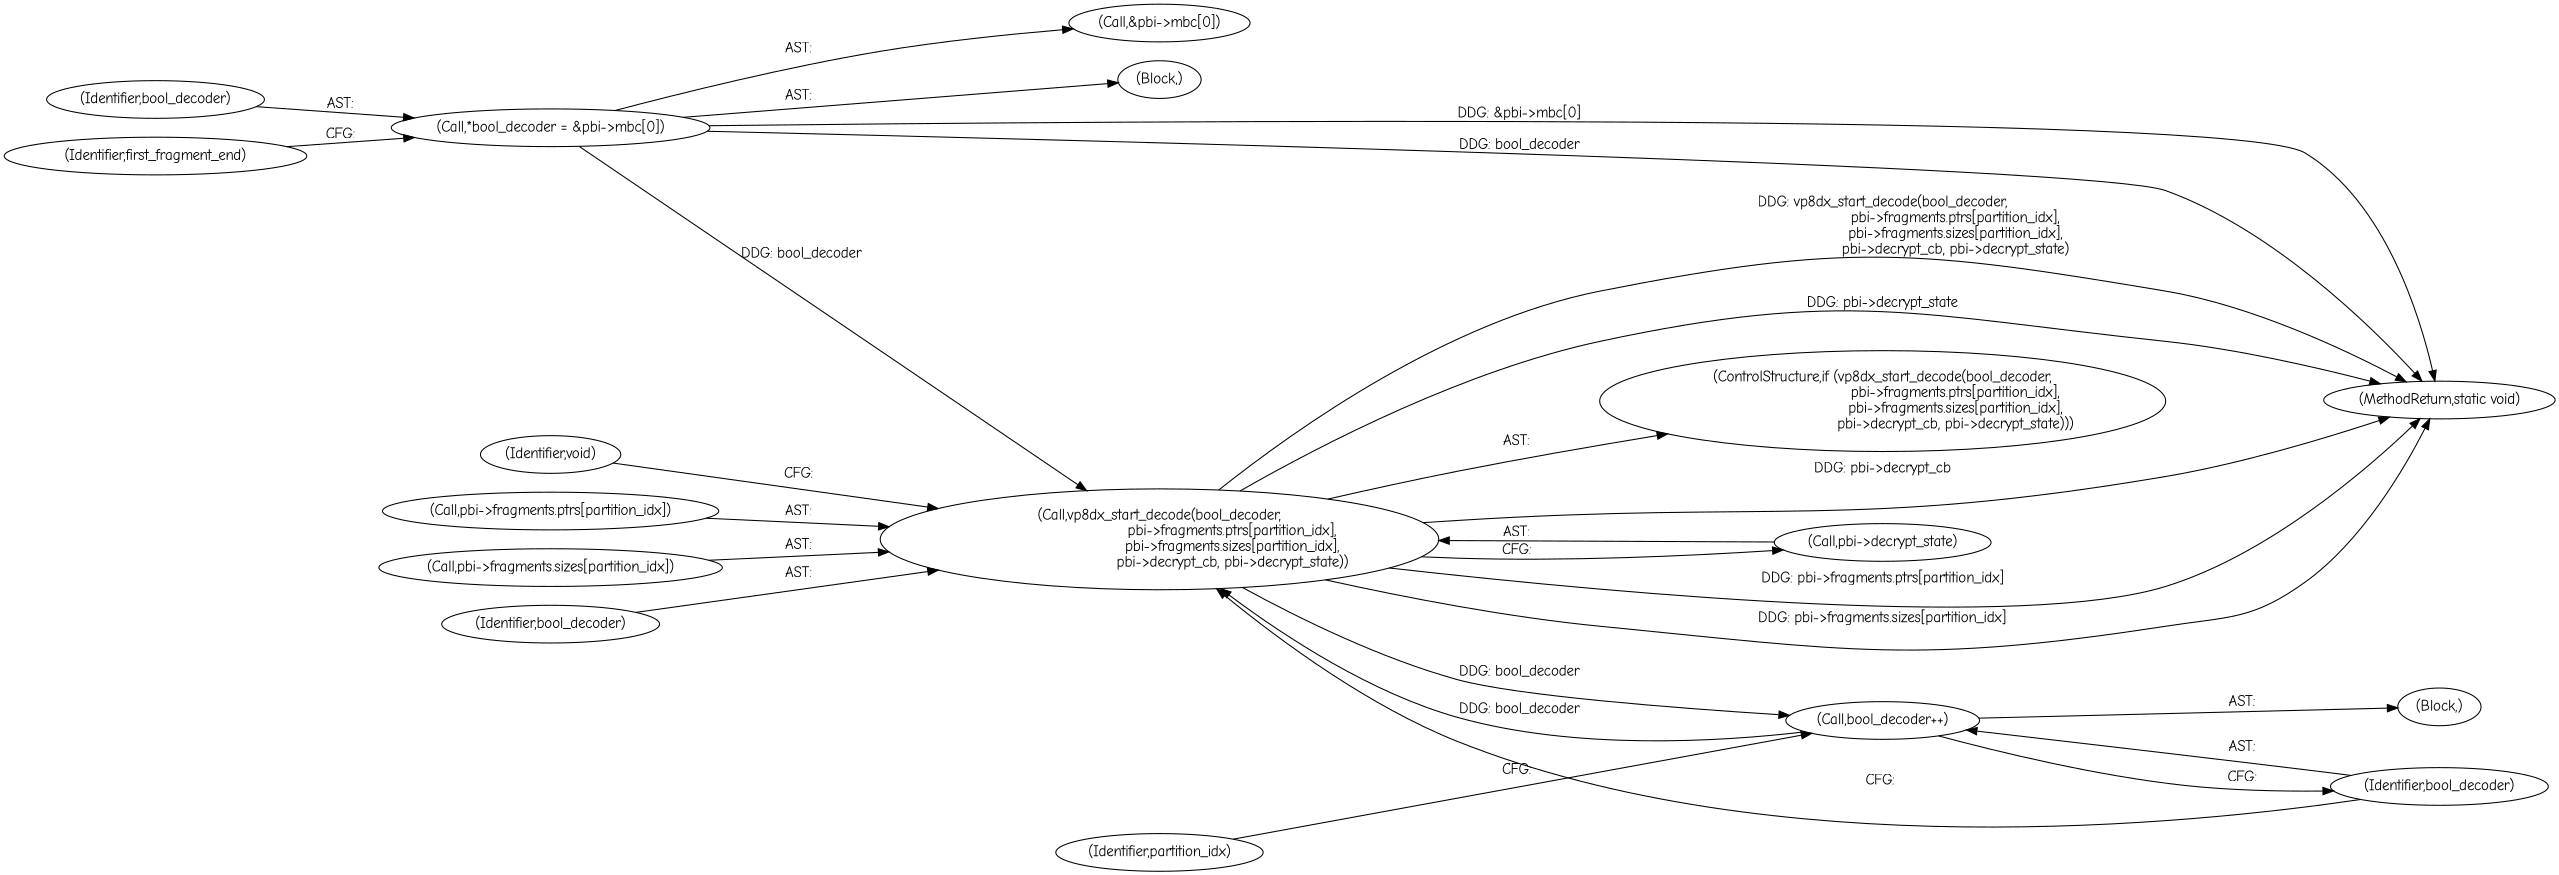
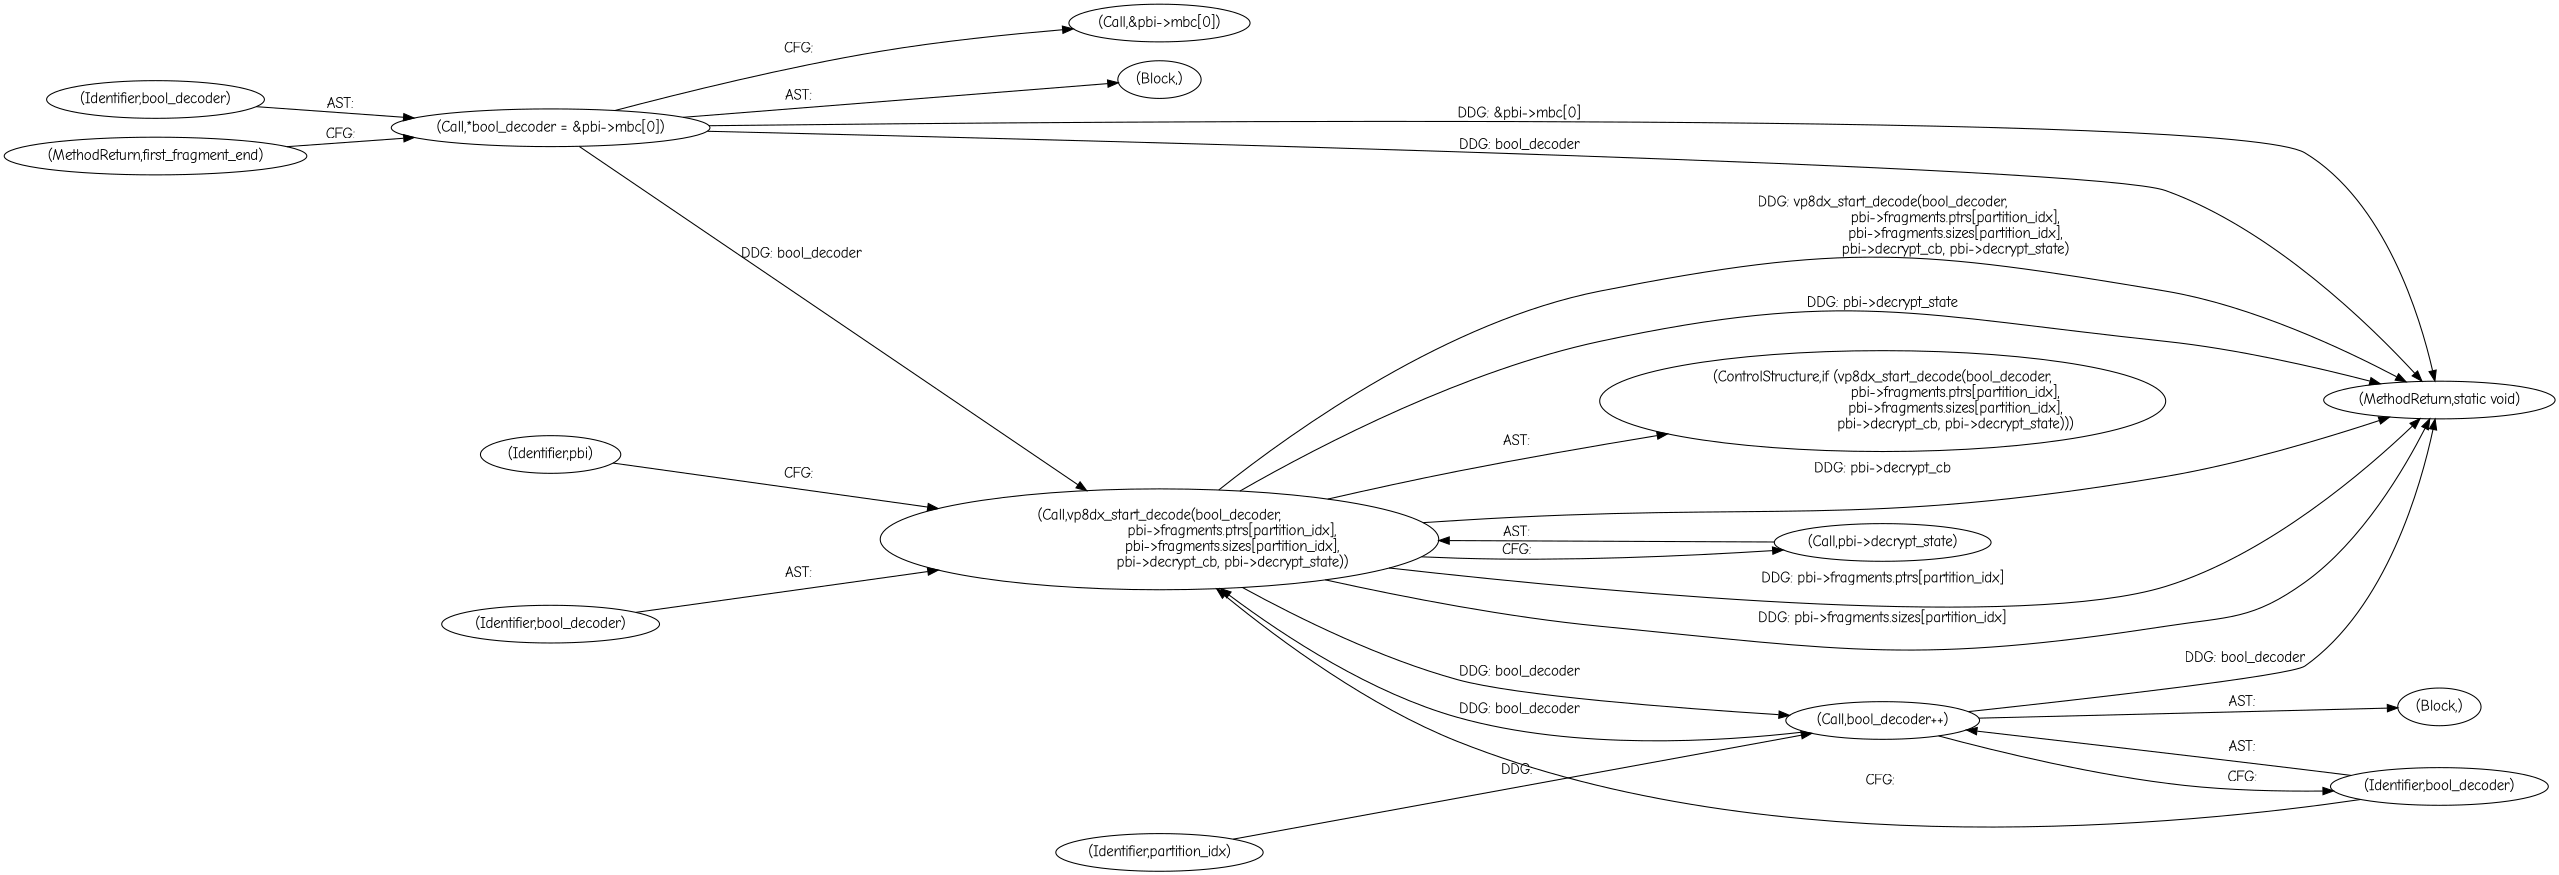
(801, 49) -> (801, 49)
(156, 156) -> (156, 156)
(551, 454) -> (551, 454)
(551, 511) -> none
(551, 568) -> none
none -> (2273, 674)
(1519, 770) -> (1519, 770)
